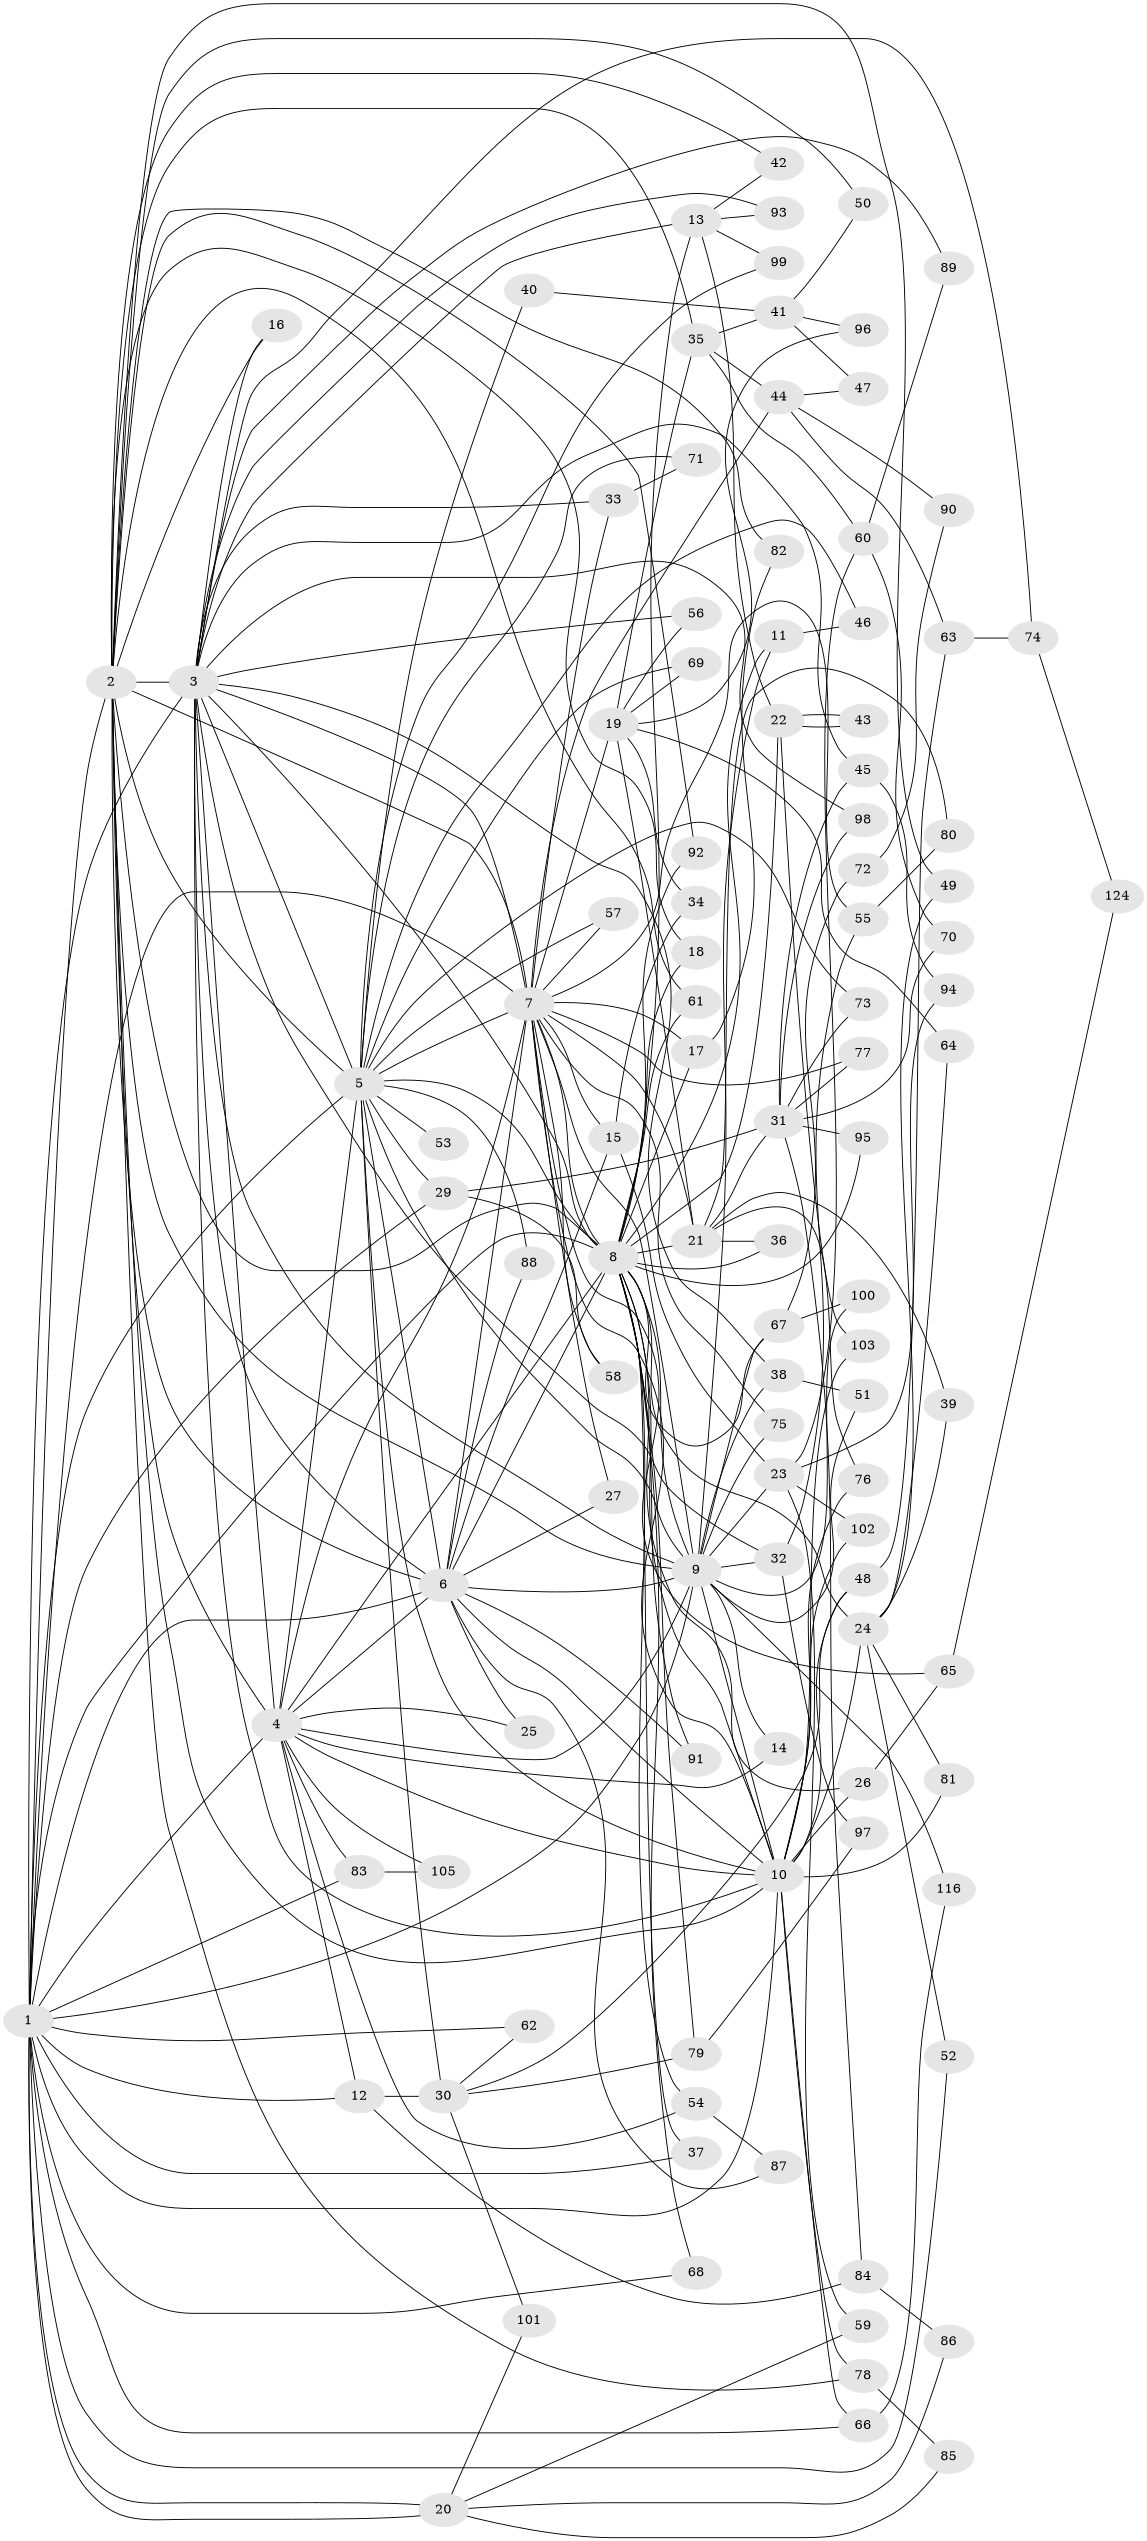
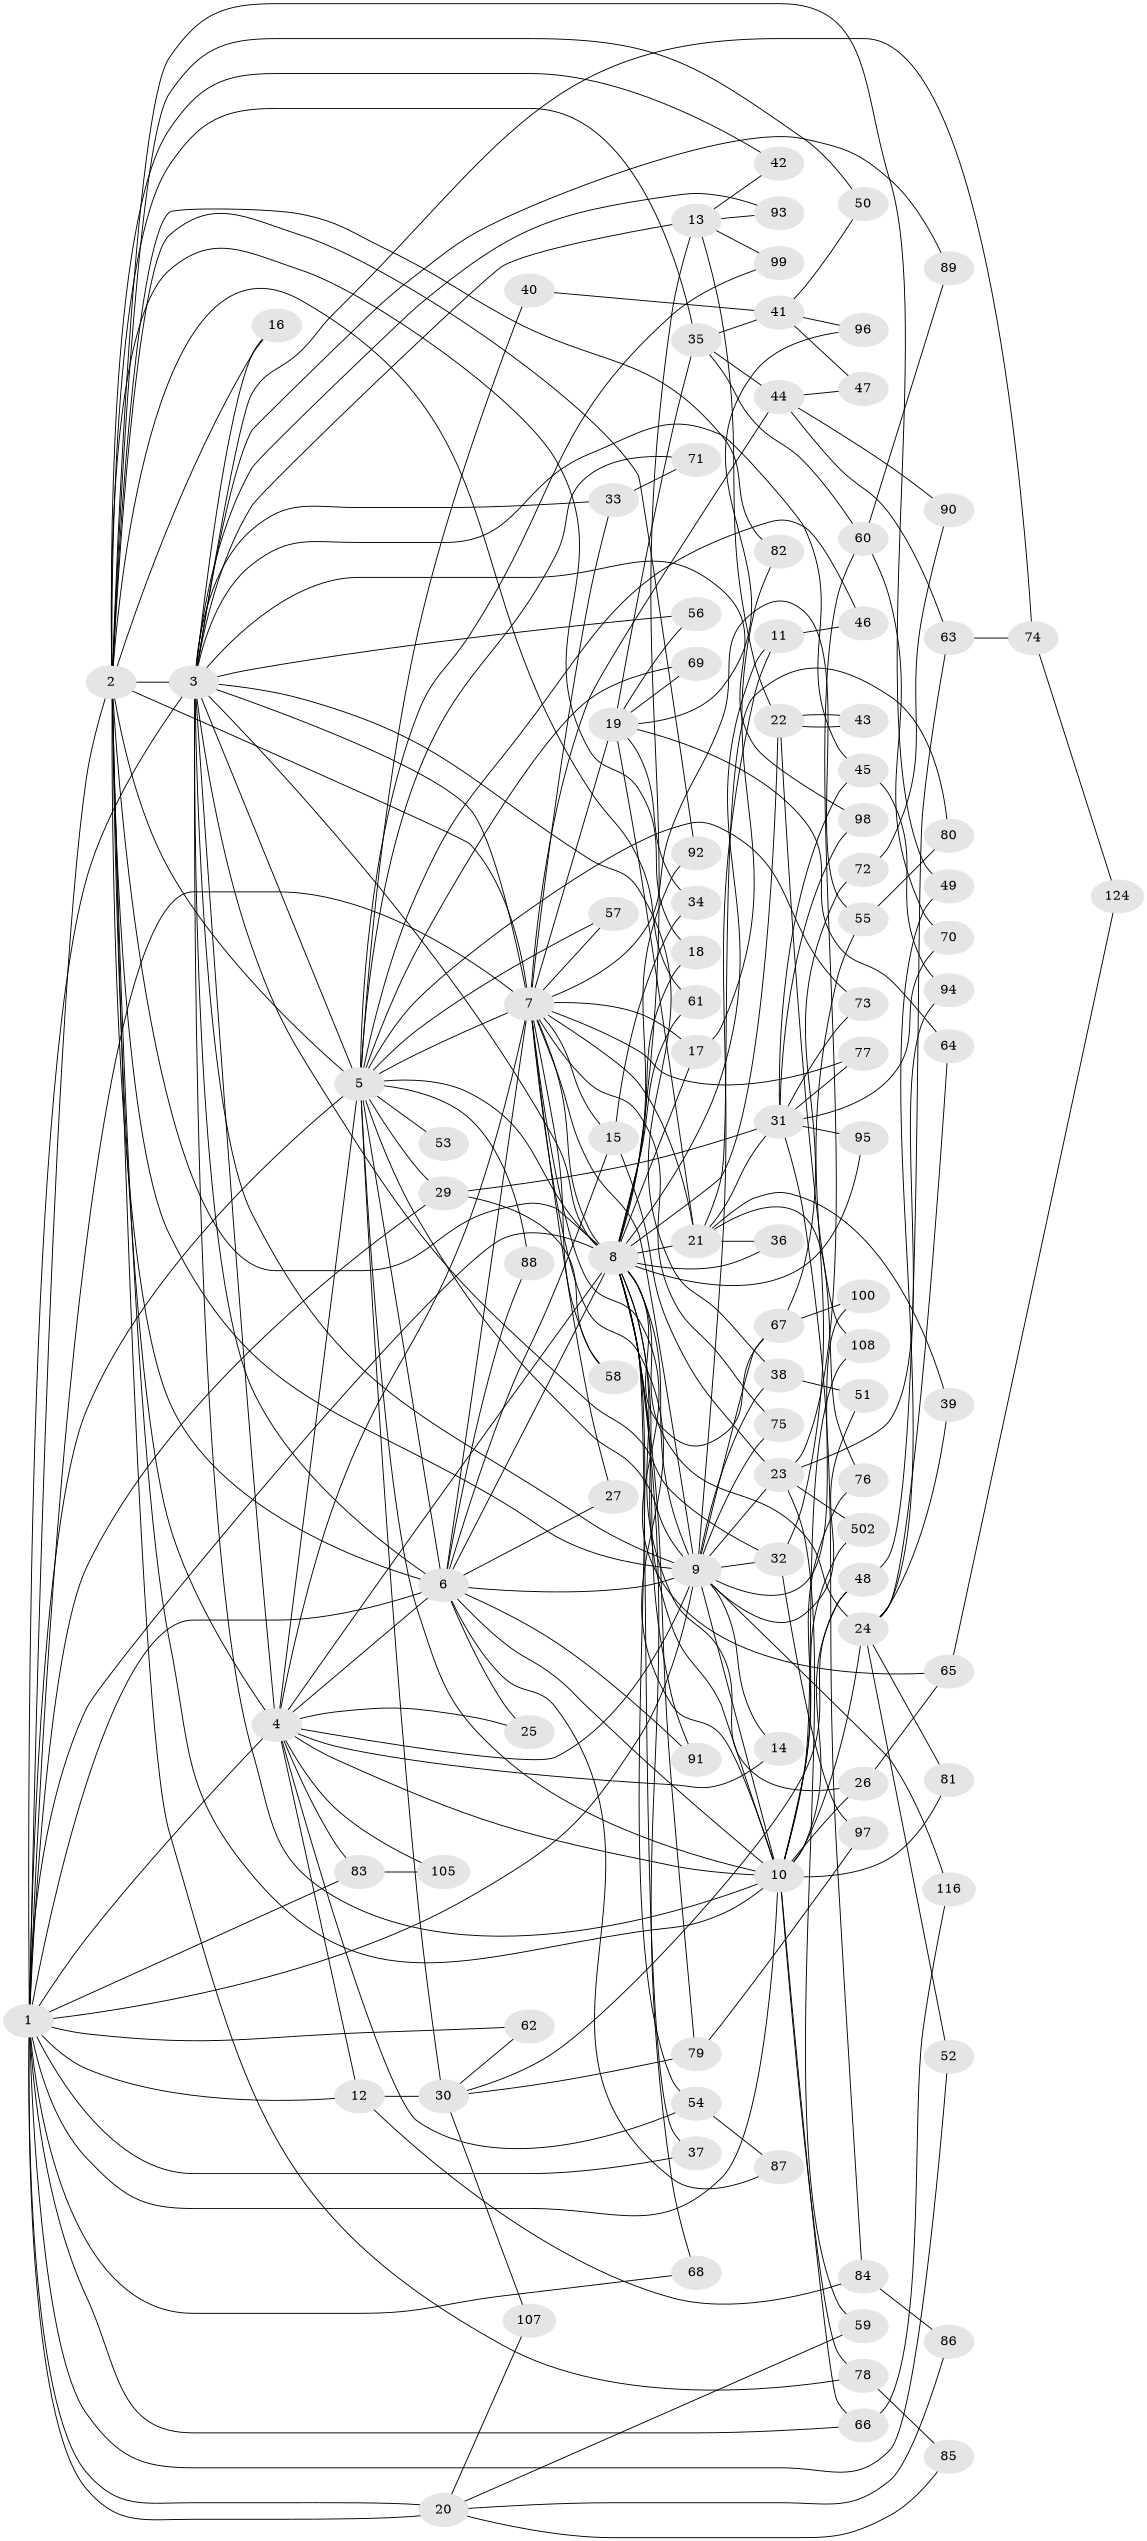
(863, 1346) -> (863, 1346)
(863, 1530) -> (863, 1530)
(529, 2321) -> (529, 2321)
